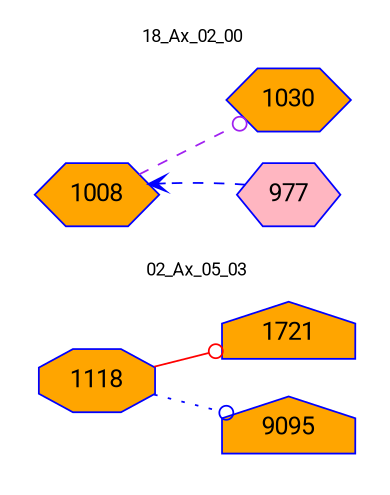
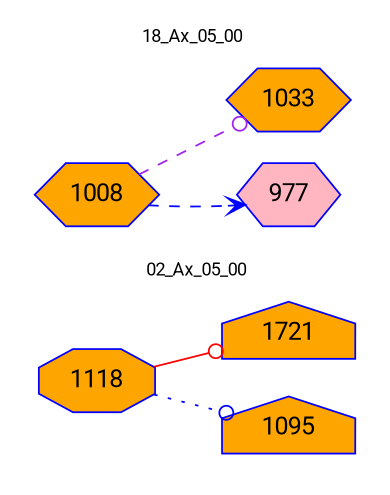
(193, 38) -> (193, 38)
(289, 100) -> (289, 100)
(206, 183) -> (188, 207)
(197, 271) -> (197, 271)
(289, 428) -> (289, 428)
